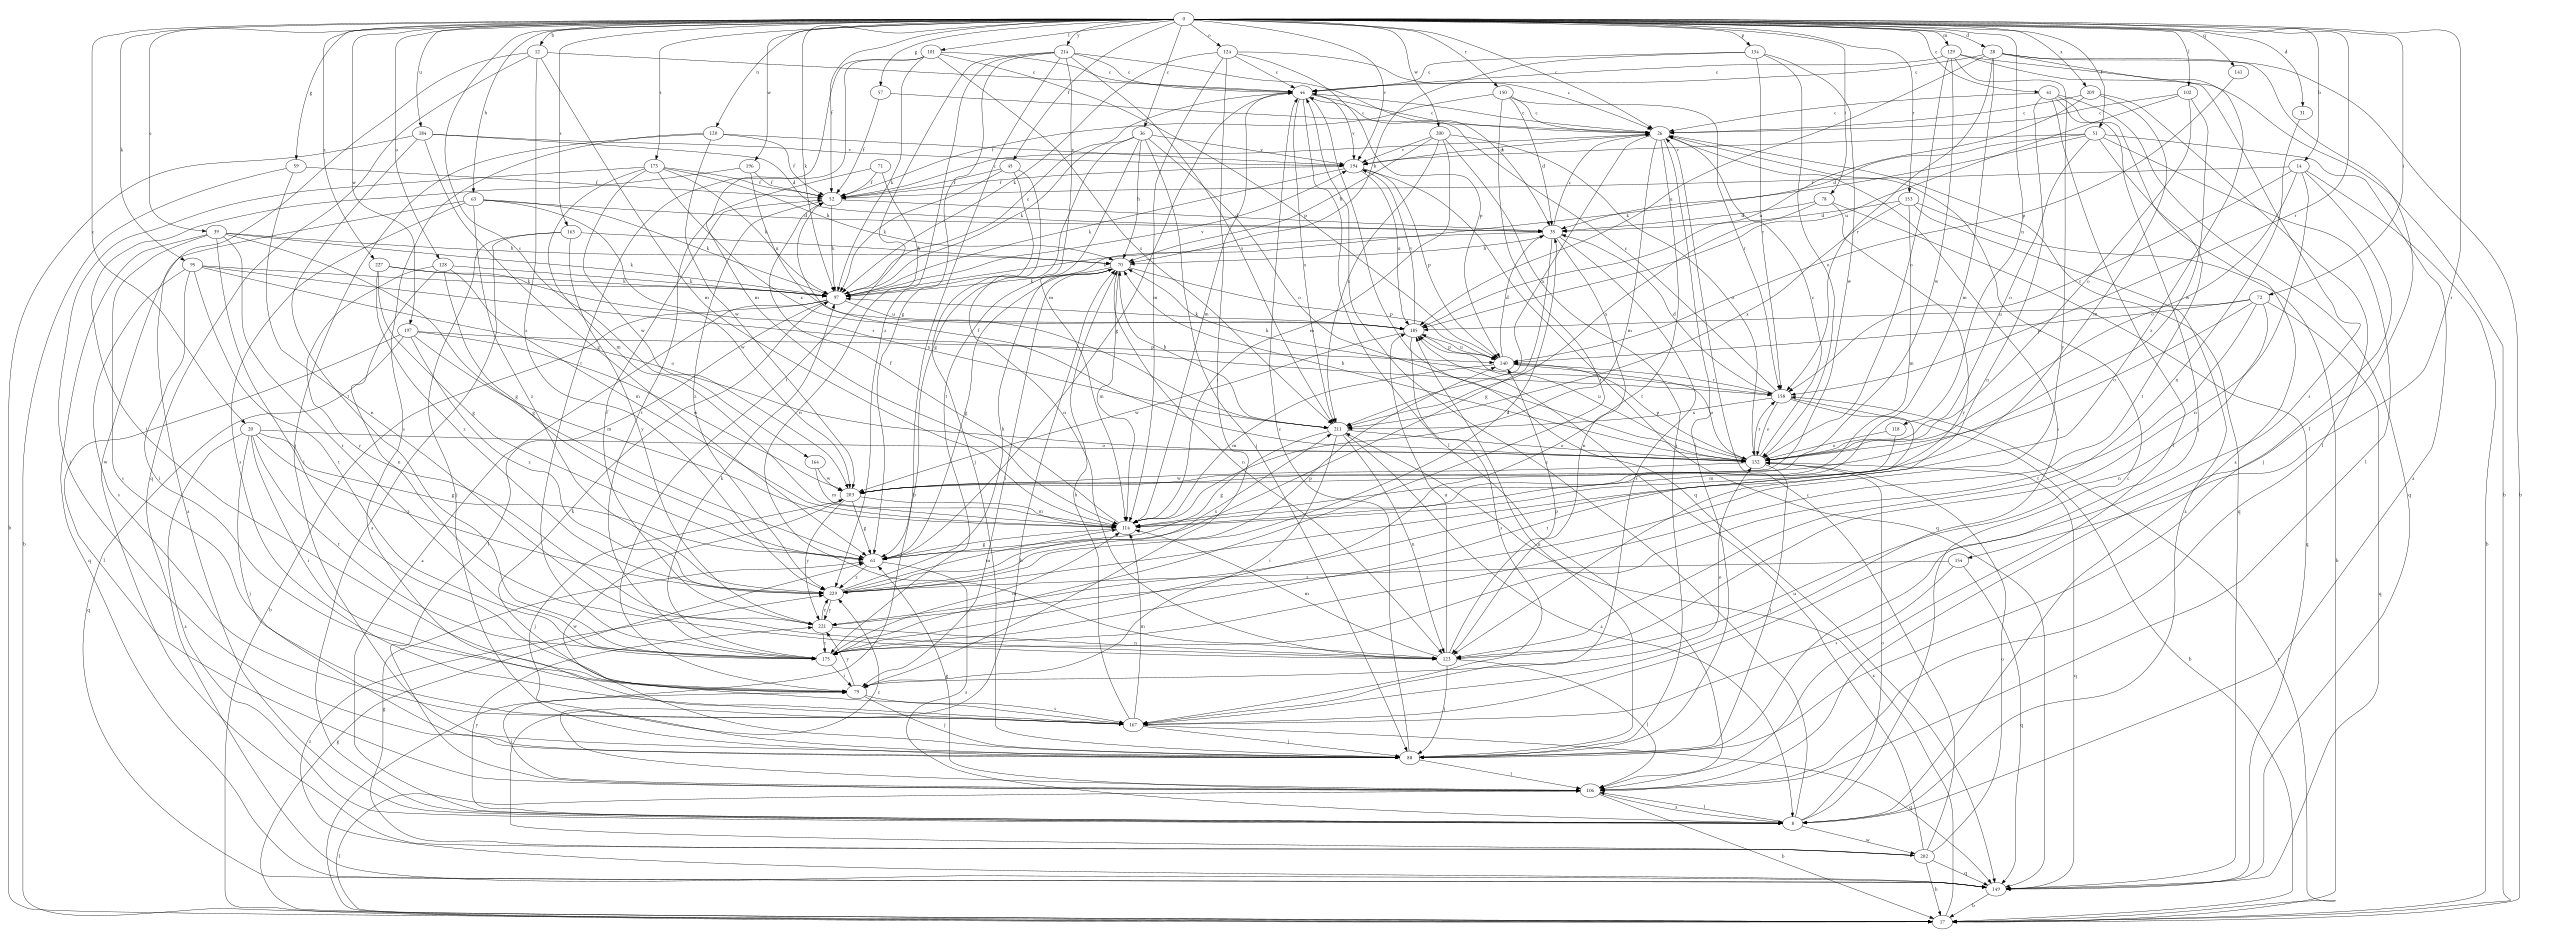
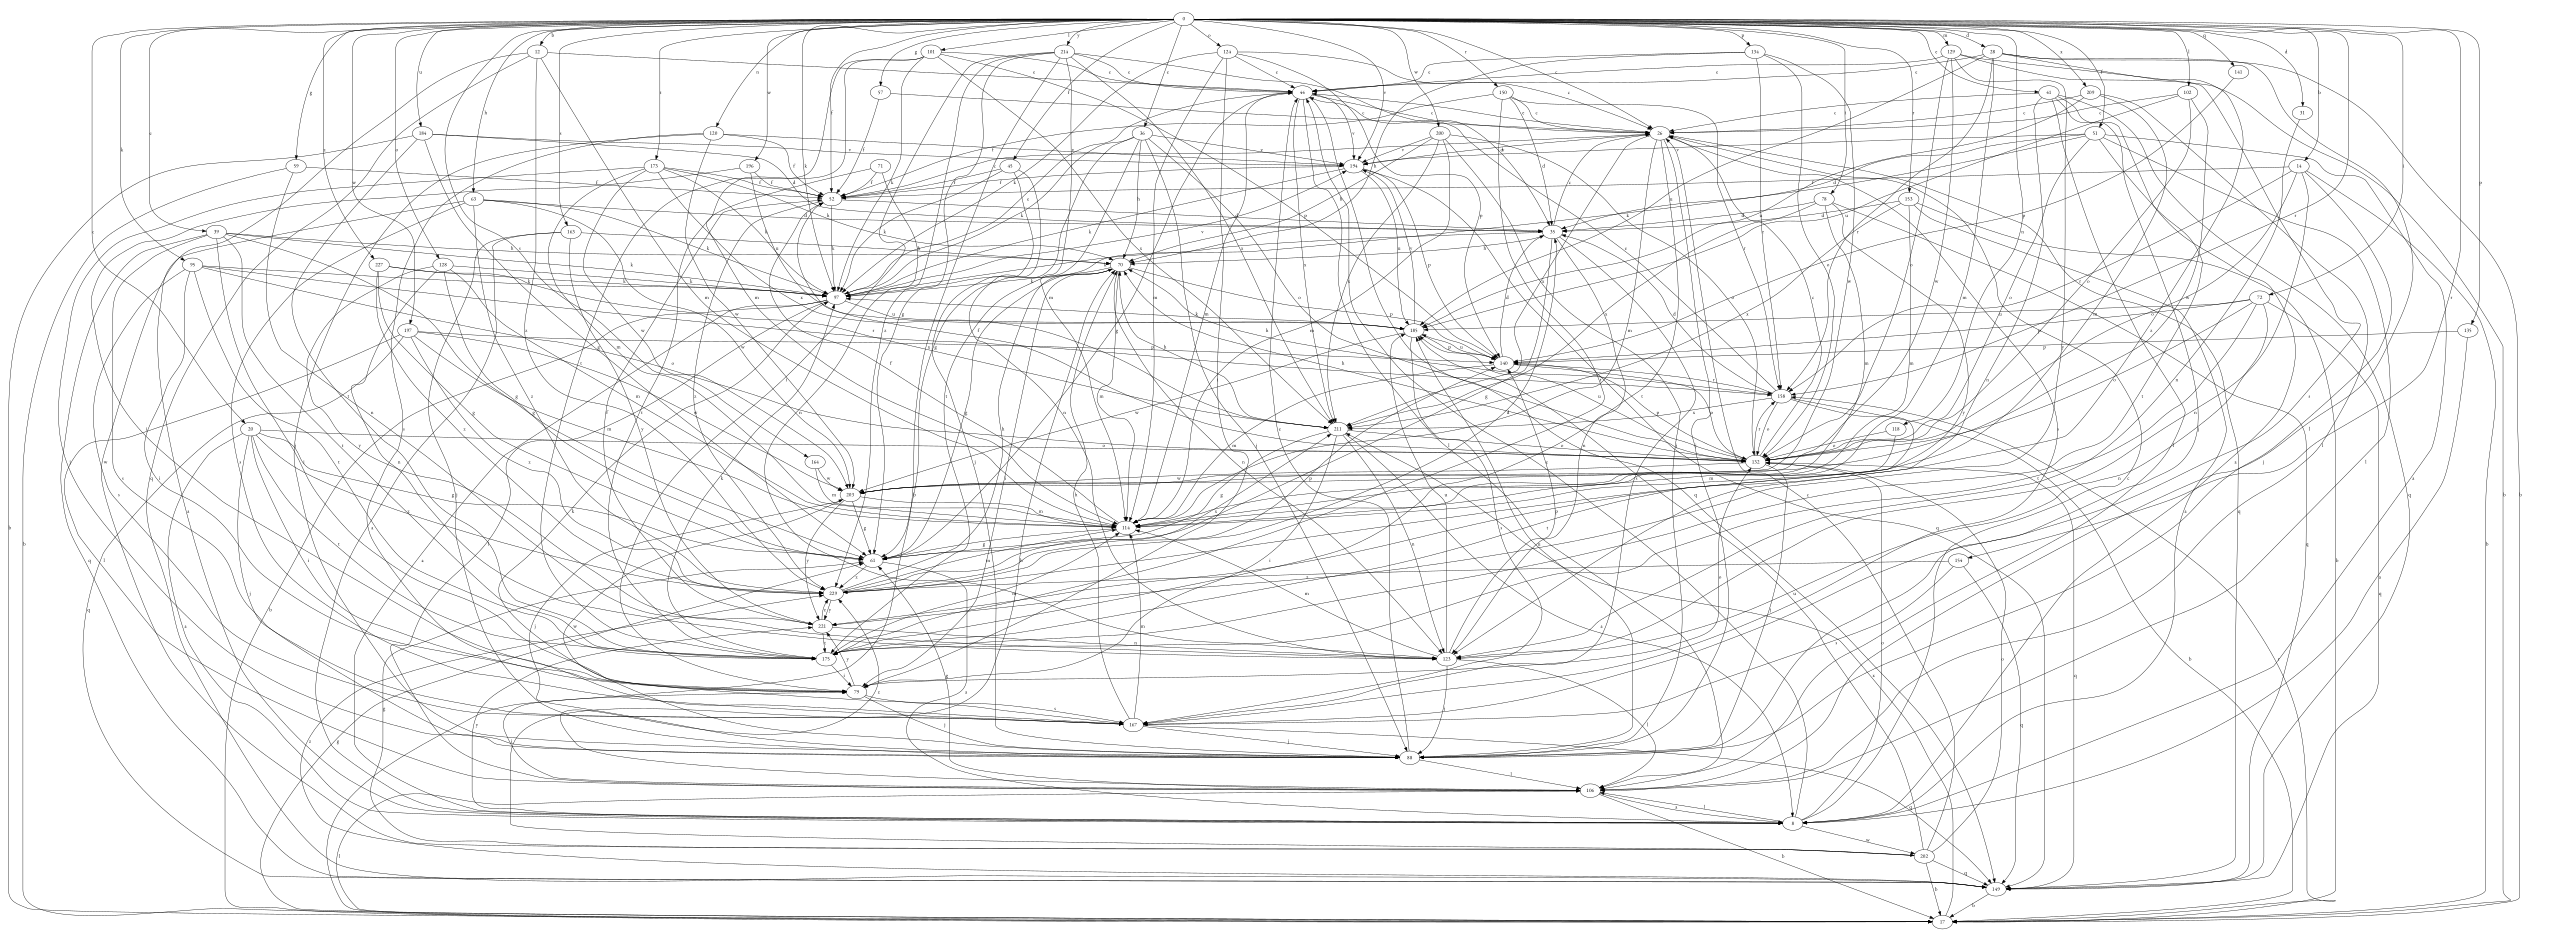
none -> (2468, 331)
none -> (1615, 478)
